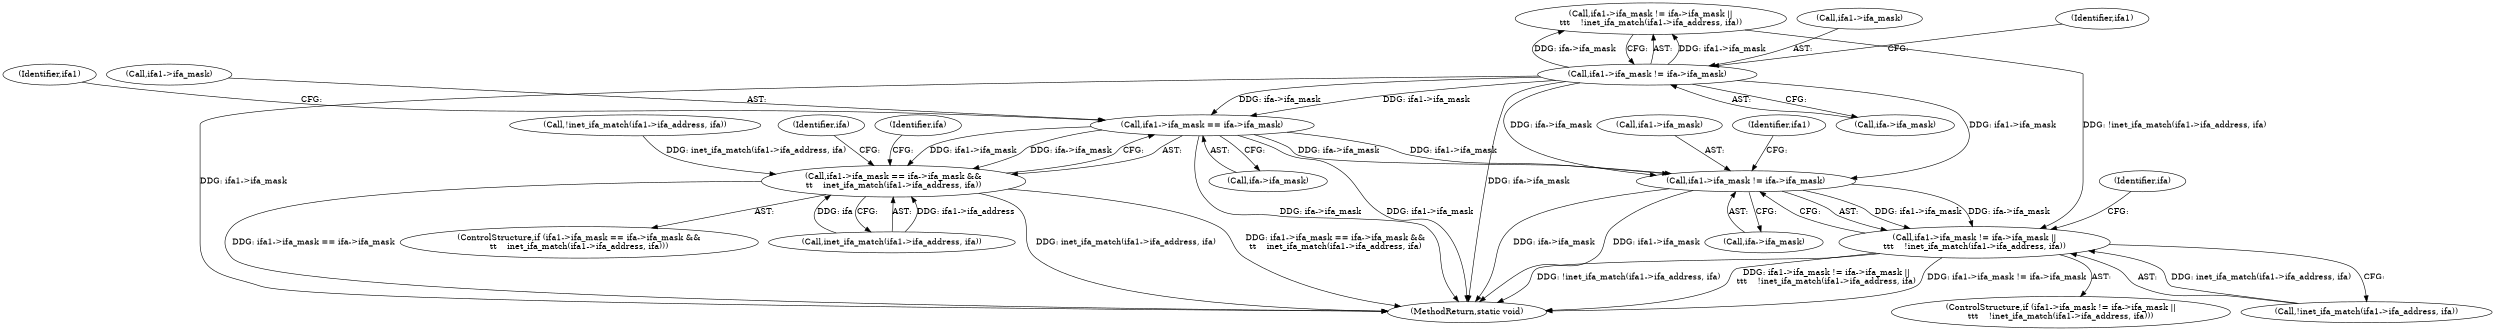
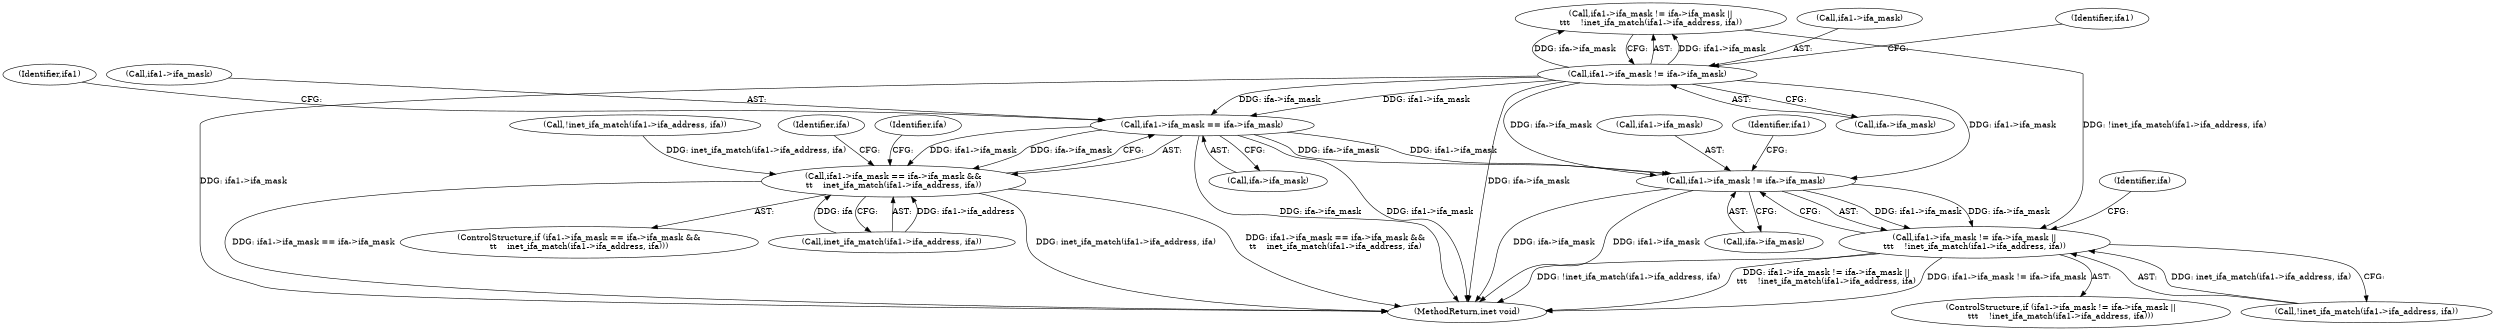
(1467, 312) -> (1467, 312)
